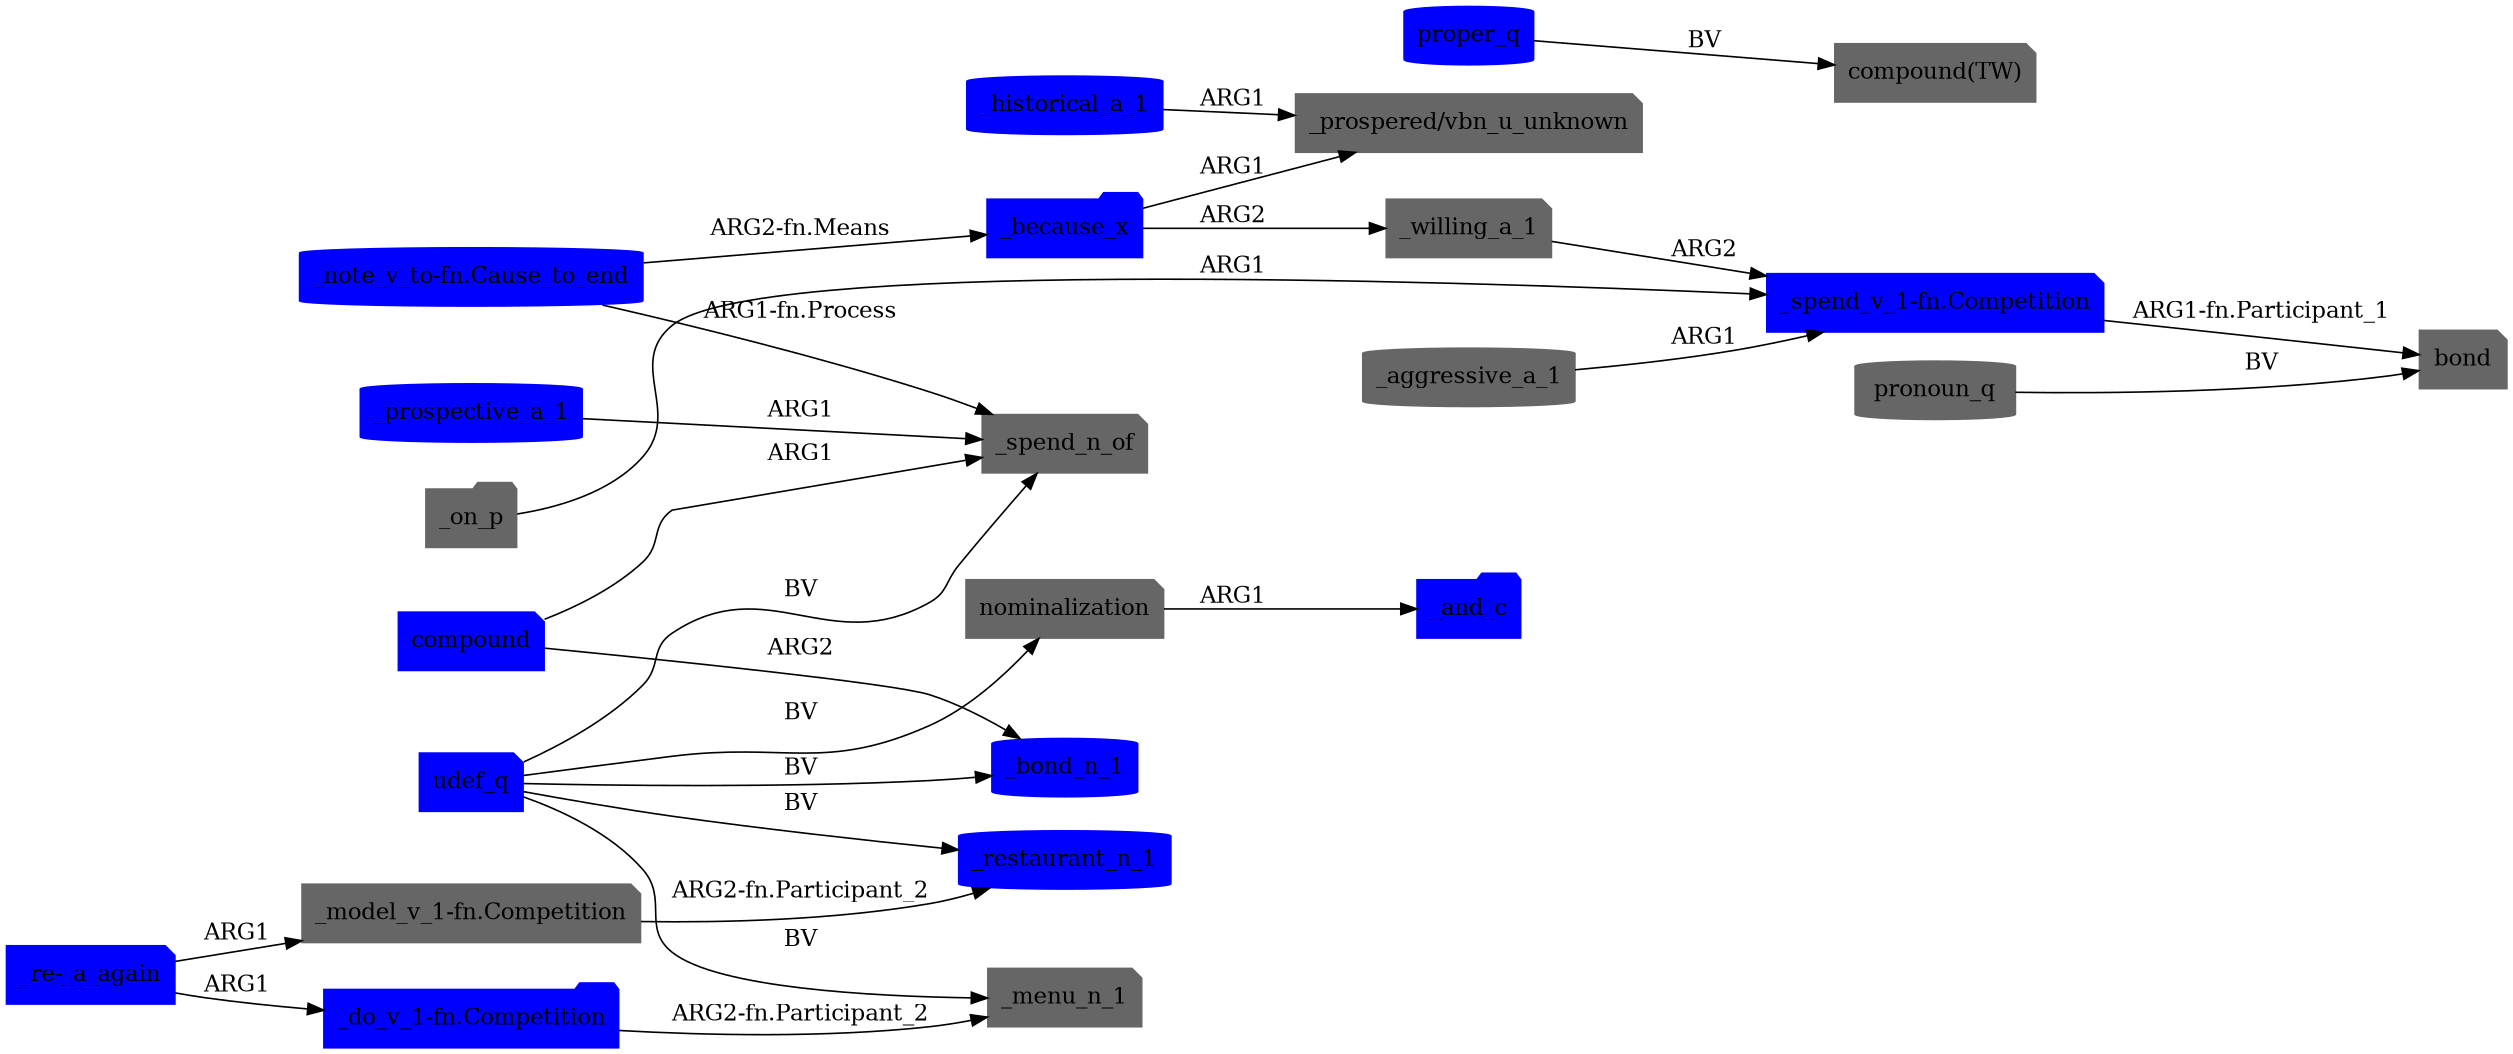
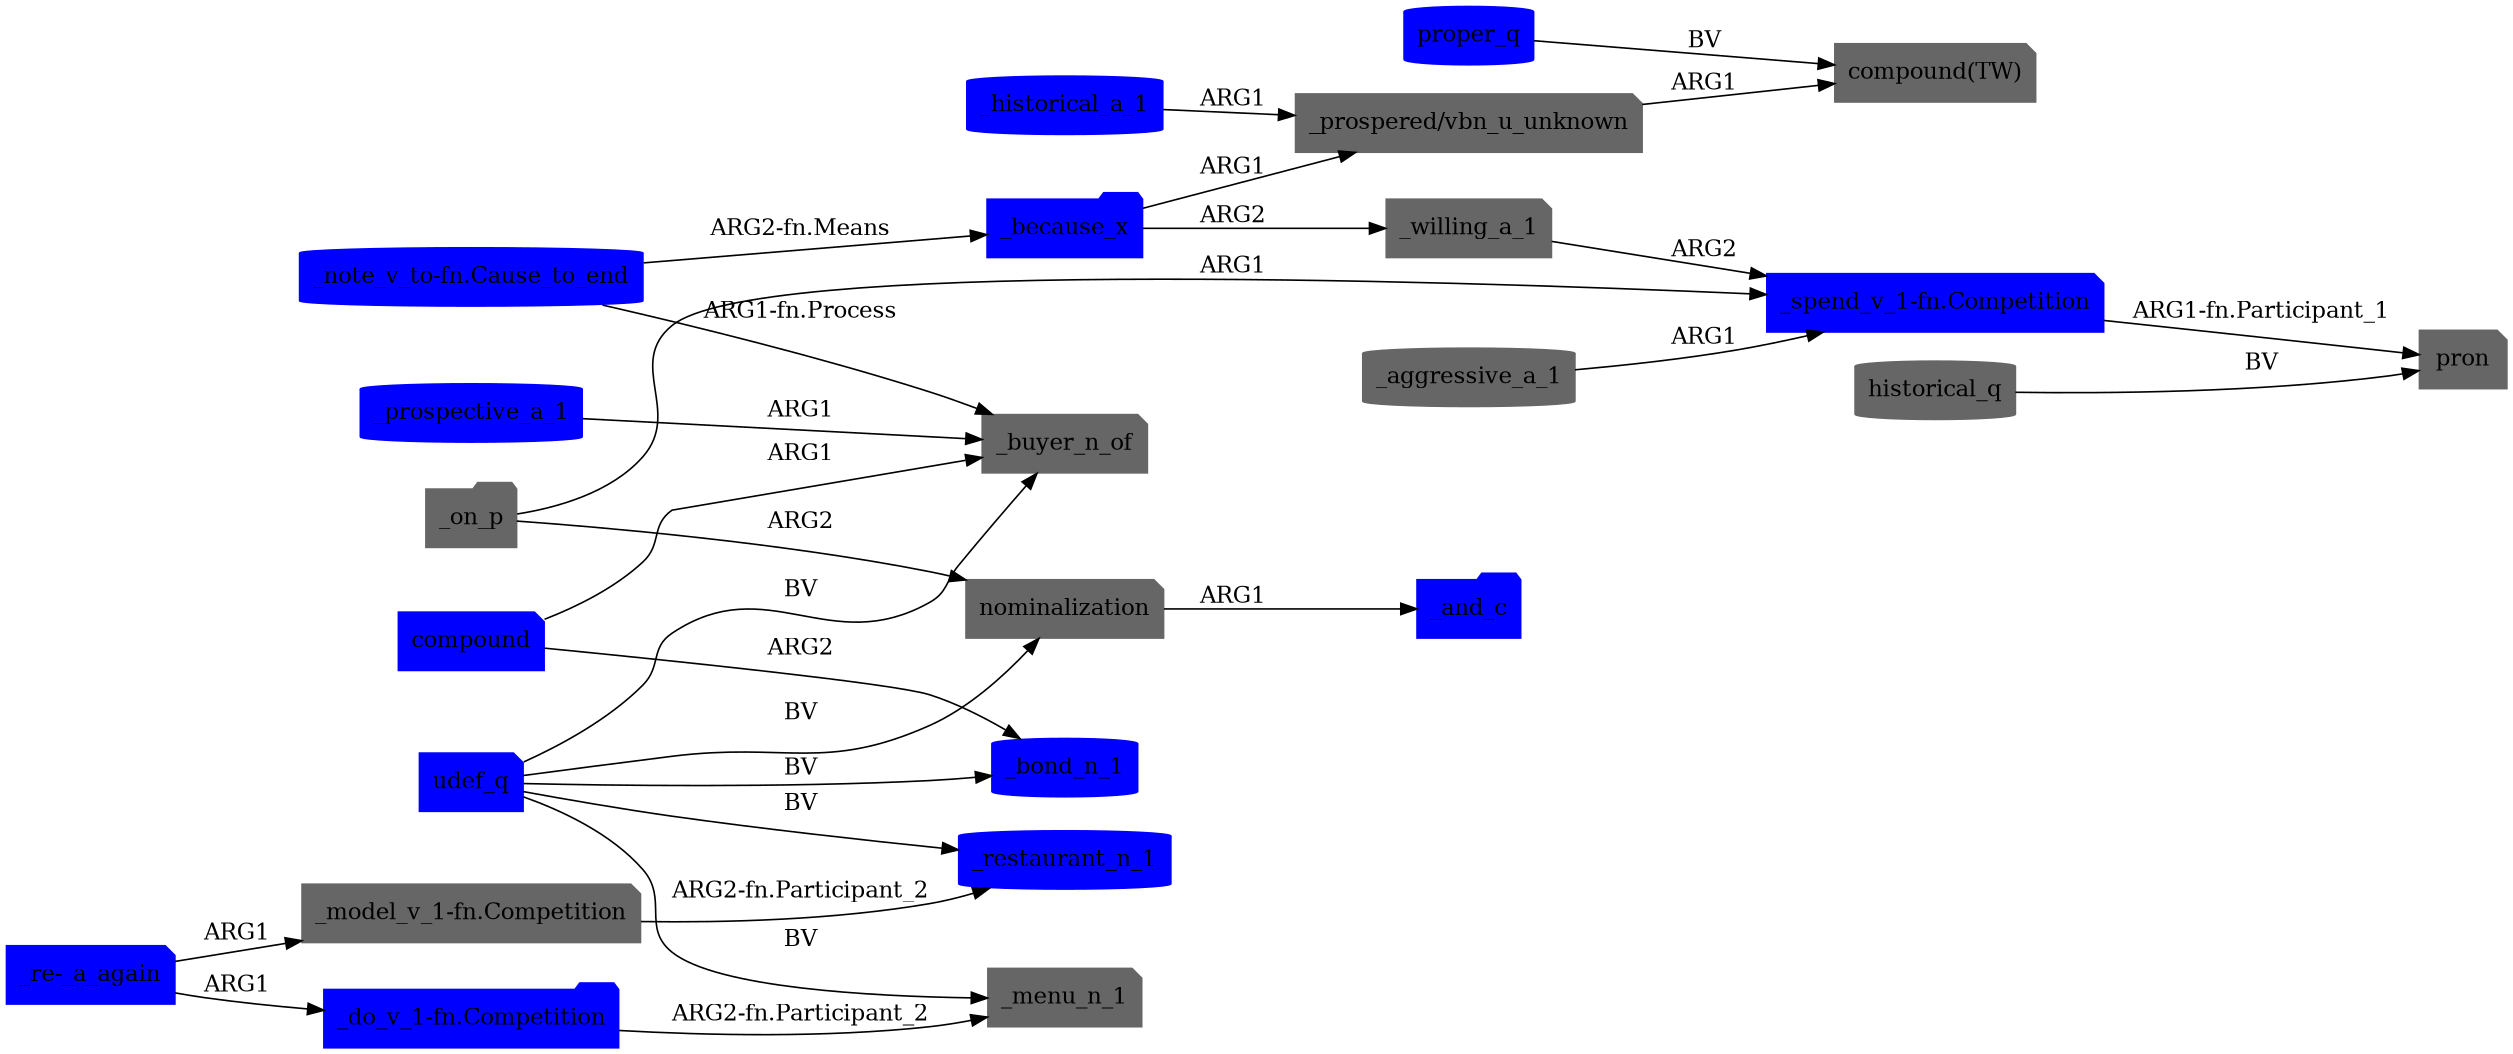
none -> (1730, 95)
(2463, 360) -> (2463, 360)
(1935, 390) -> (1935, 390)
(1065, 444) -> (1065, 444)
none -> (734, 542)
